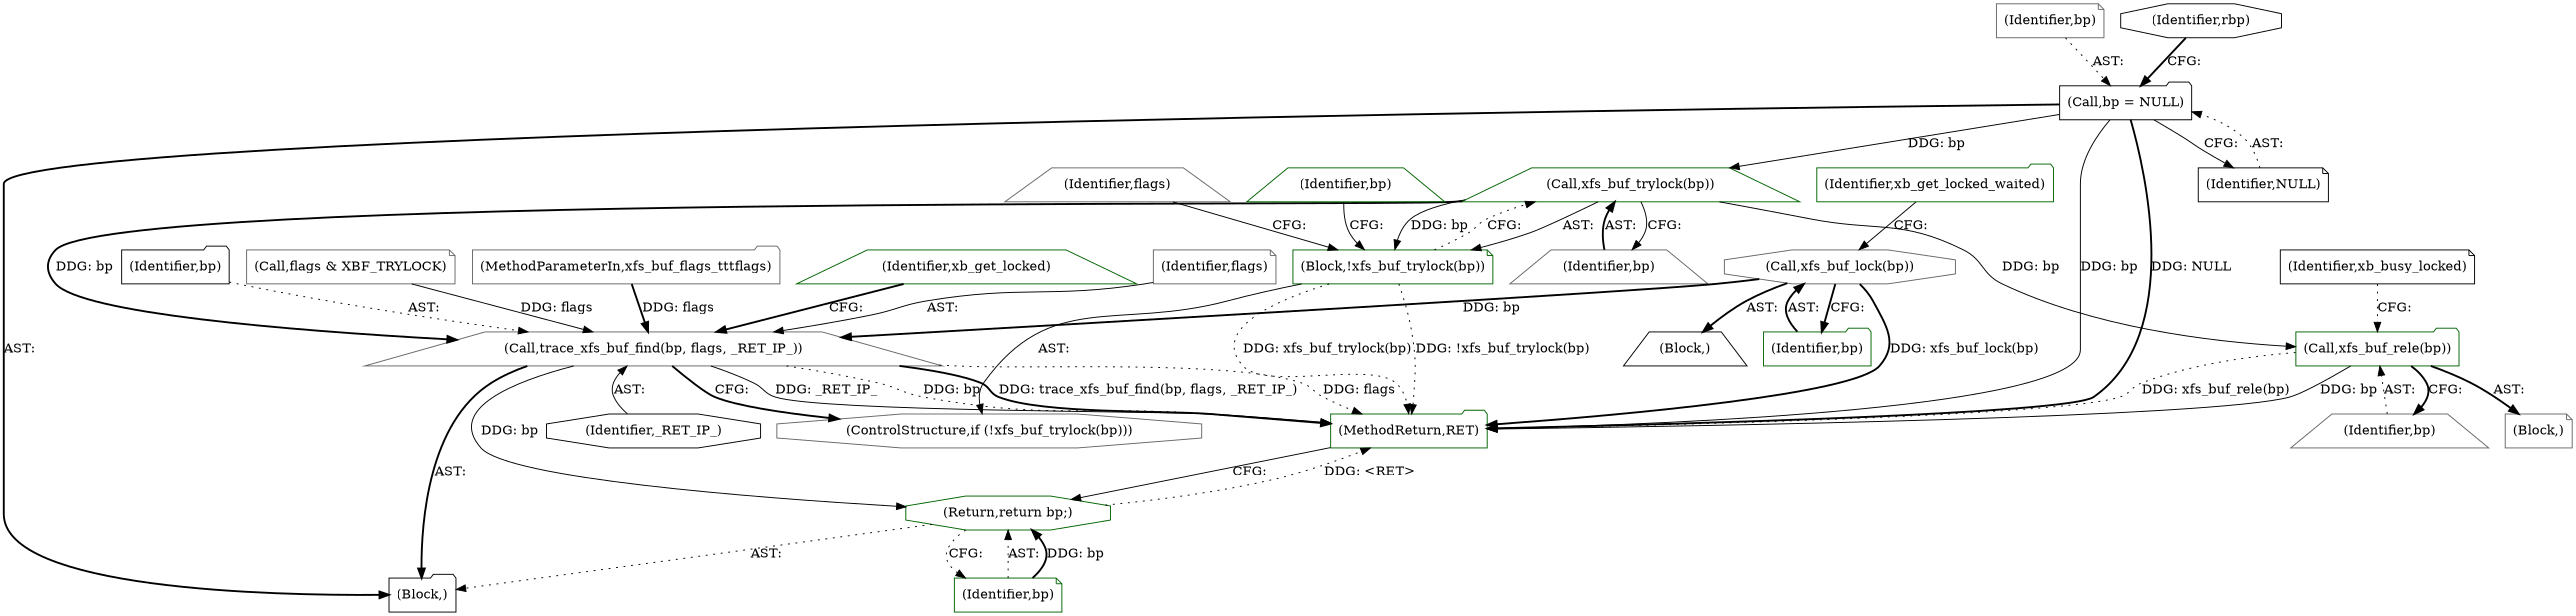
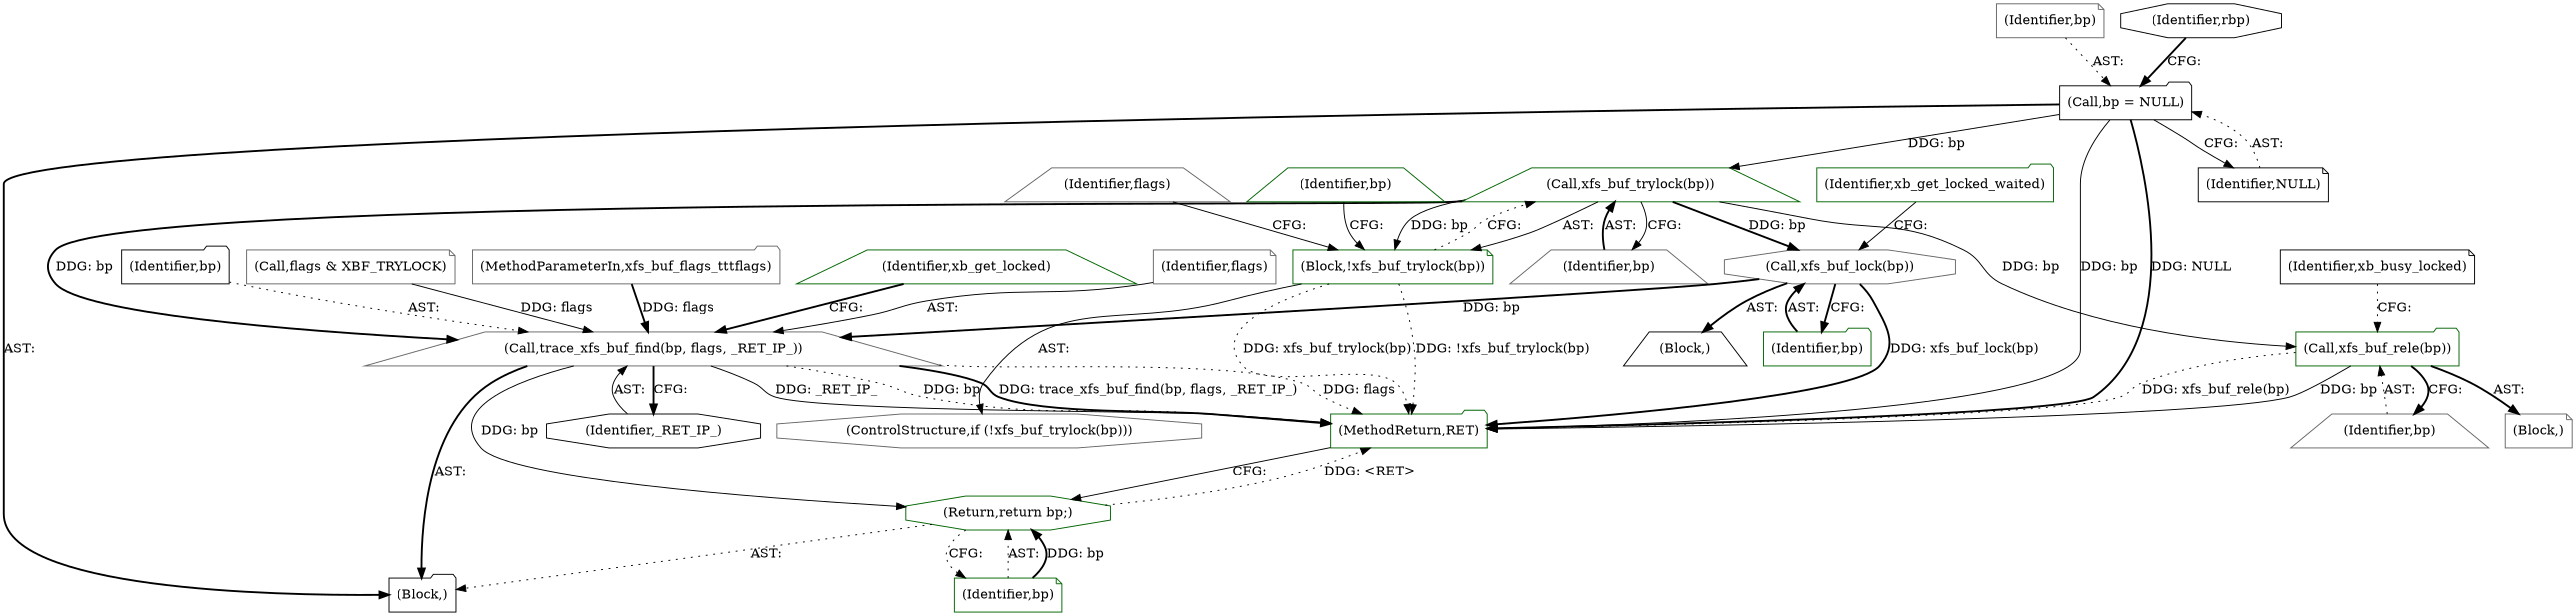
none -> (1731, 224)
(745, 406) -> (654, 385)
